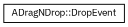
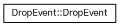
(64, 13) -> (60, 13)
